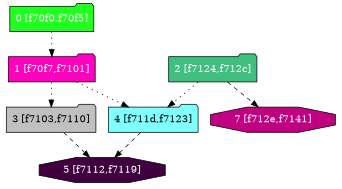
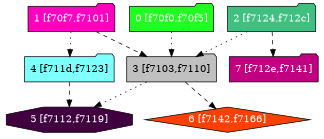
(52, 41) -> (172, 41)
(51, 91) -> (118, 43)
(186, 92) -> (225, 43)
none -> (228, 120)
(273, 120) -> (274, 69)
(74, 143) -> (124, 93)
